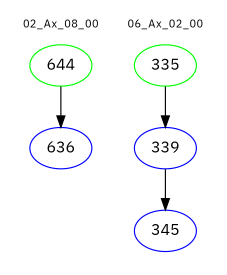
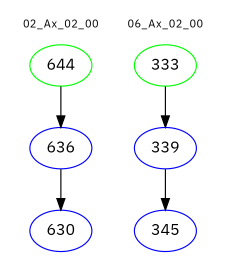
(61, 25) -> (61, 25)
(165, 65) -> (165, 65)
none -> (61, 231)
